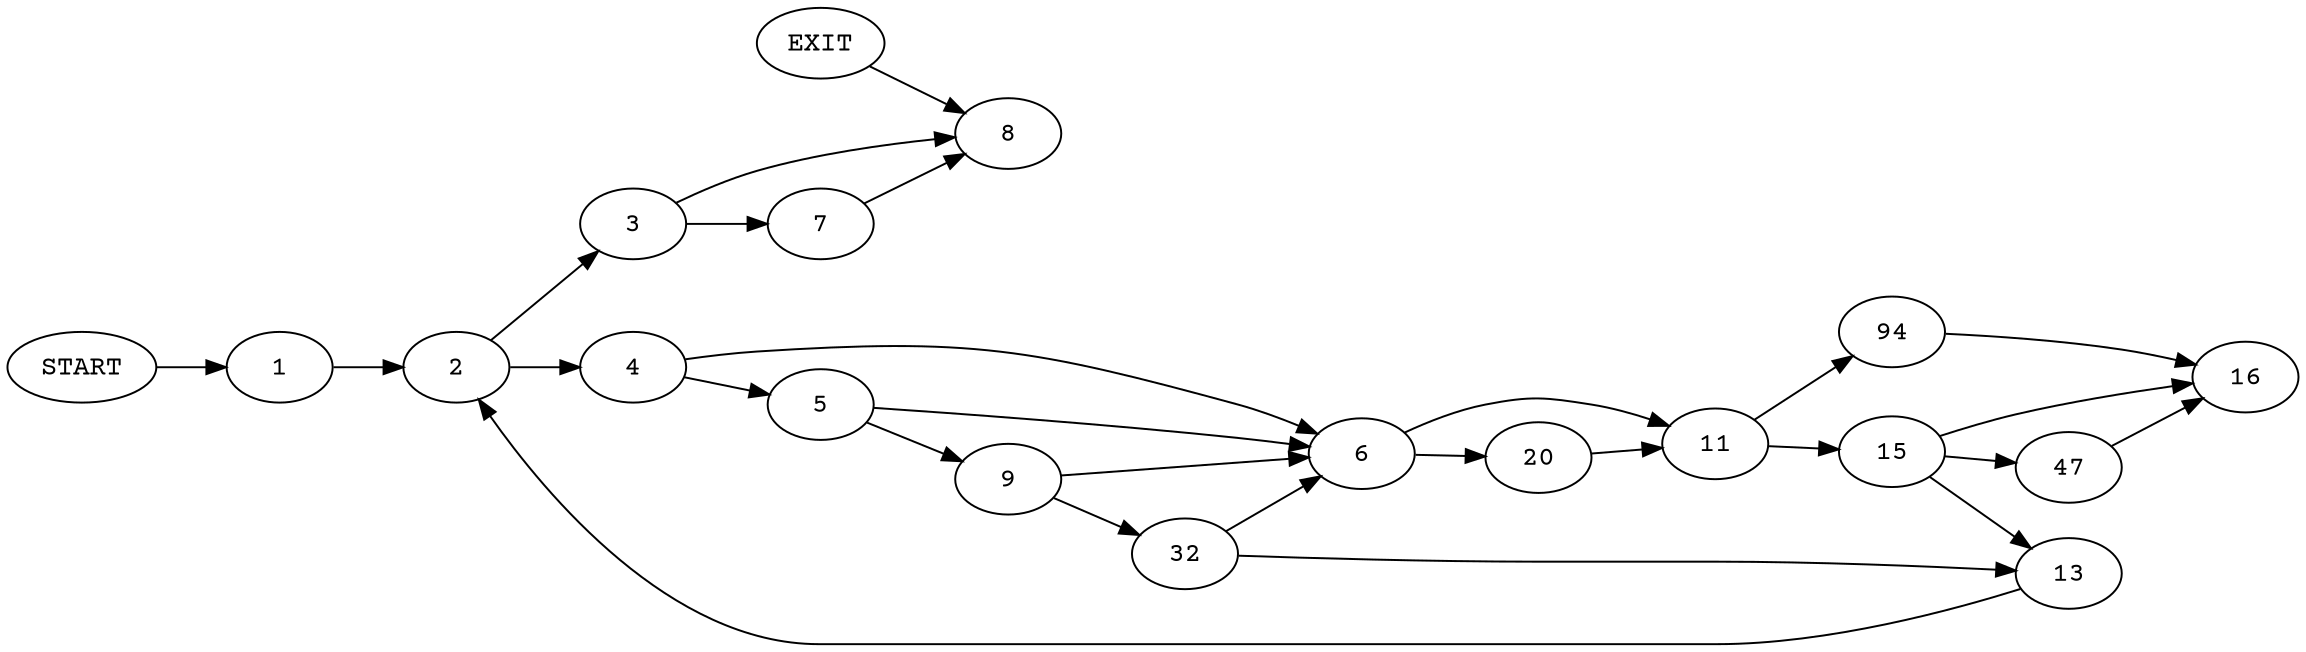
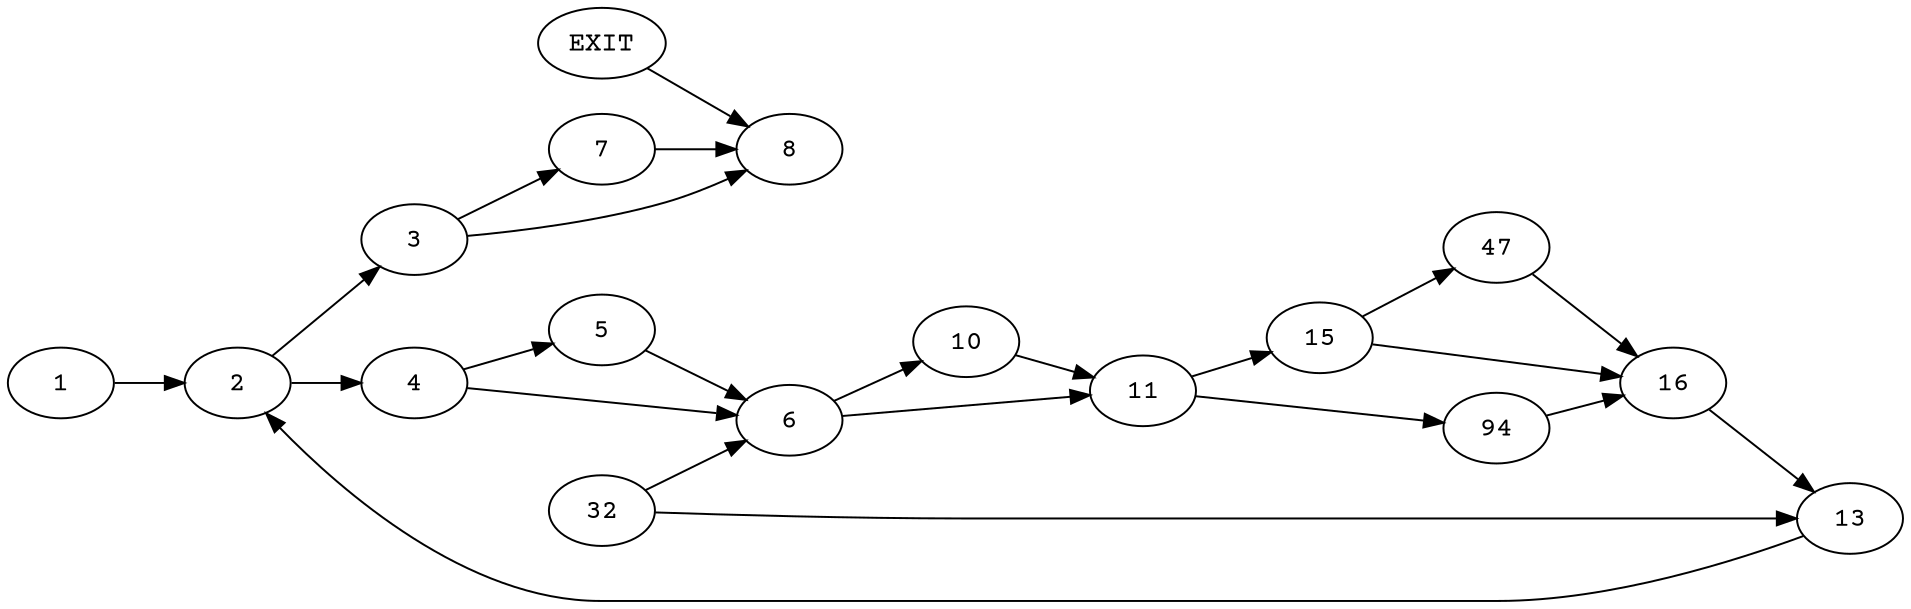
(82, 367) -> none
(1538, 458) -> (966, 342)
(1008, 479) -> none
(1972, 507) -> (1754, 445)
